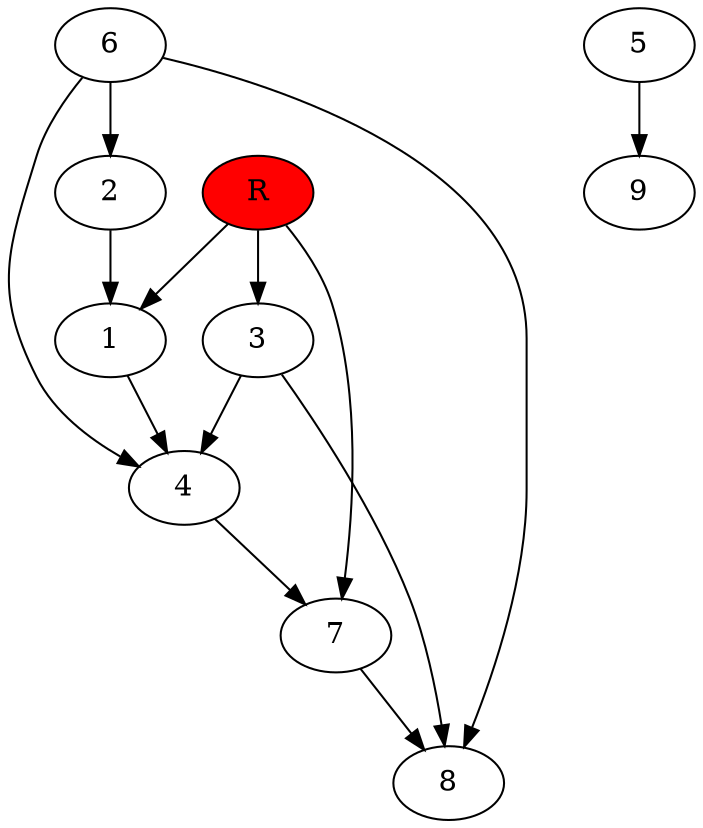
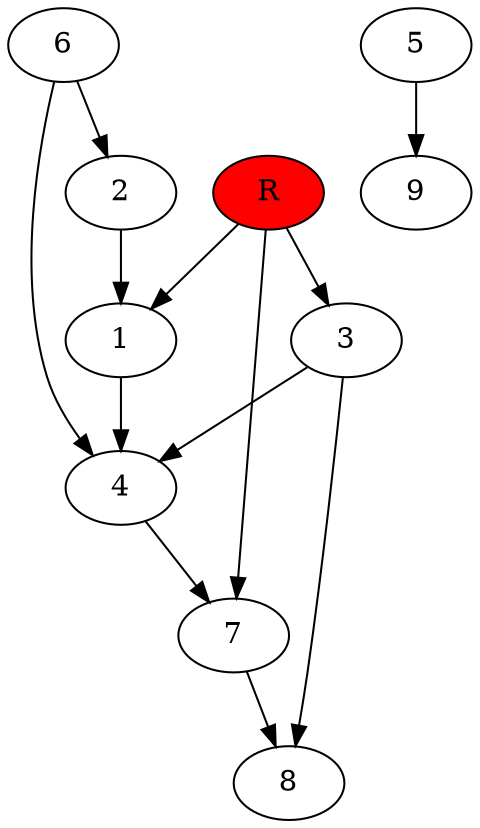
(518, 291) -> none
